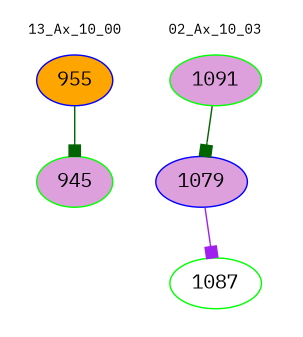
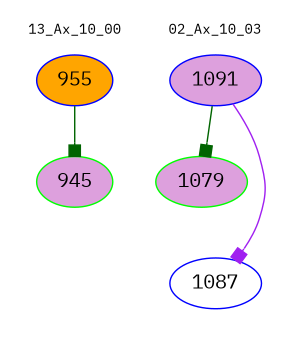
(216, 80) -> (216, 80)
(202, 182) -> (202, 182)
(208, 226) -> (264, 175)
(216, 283) -> (216, 283)
